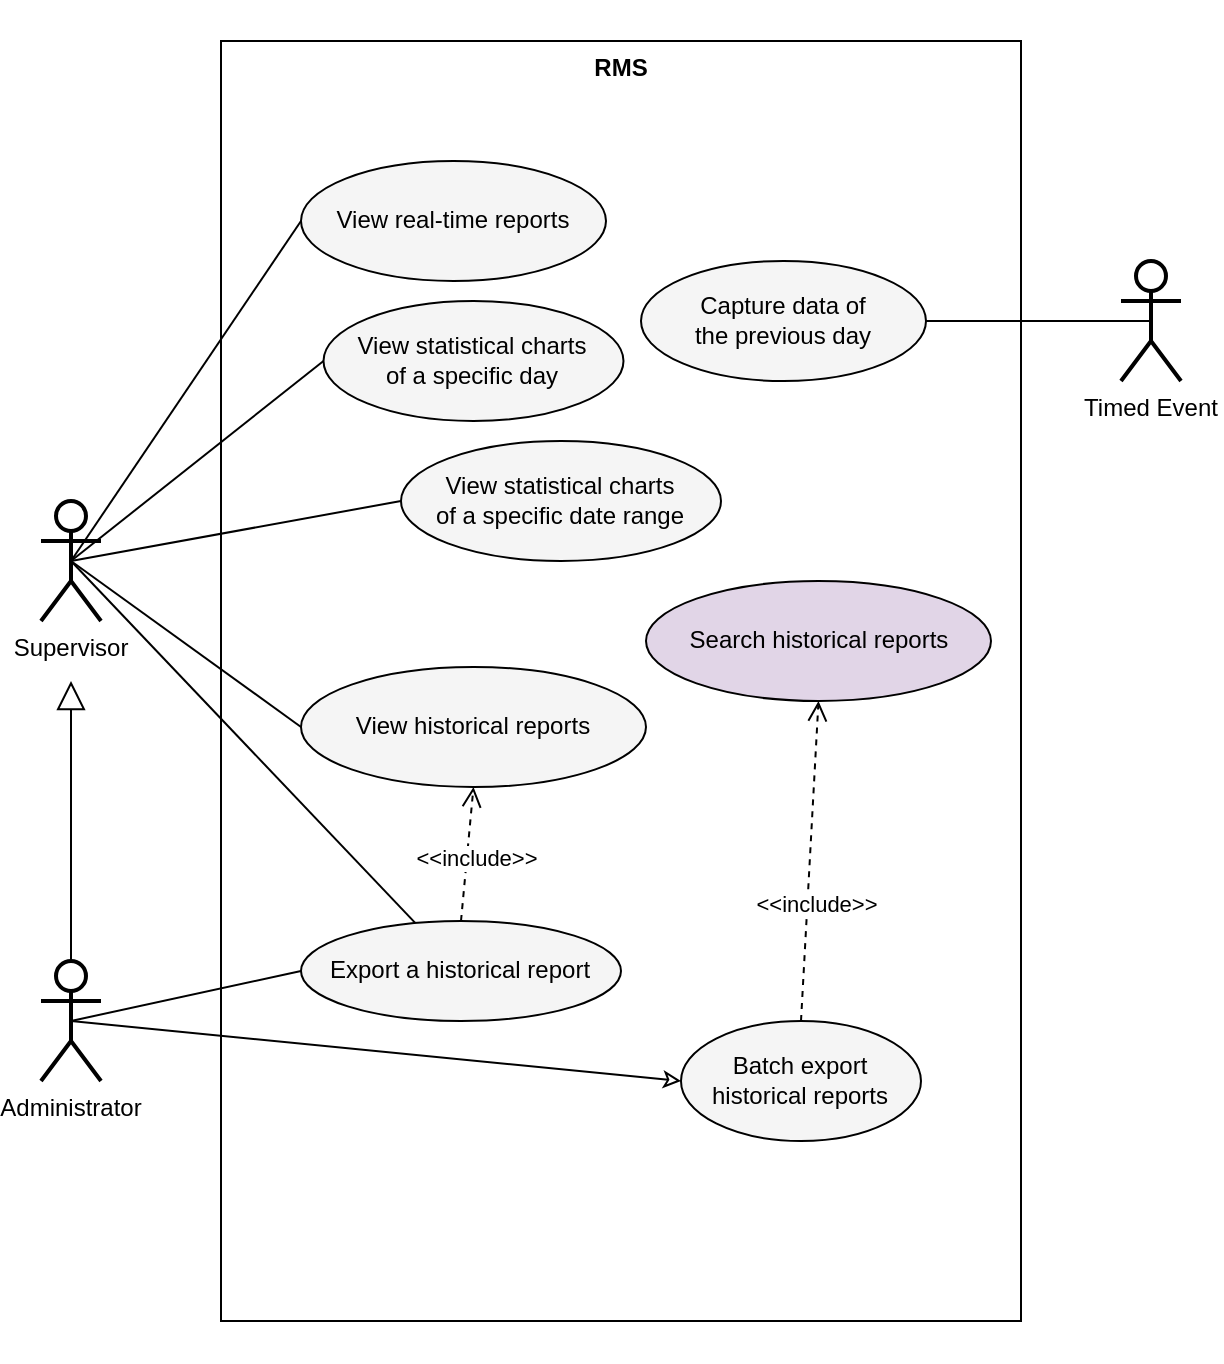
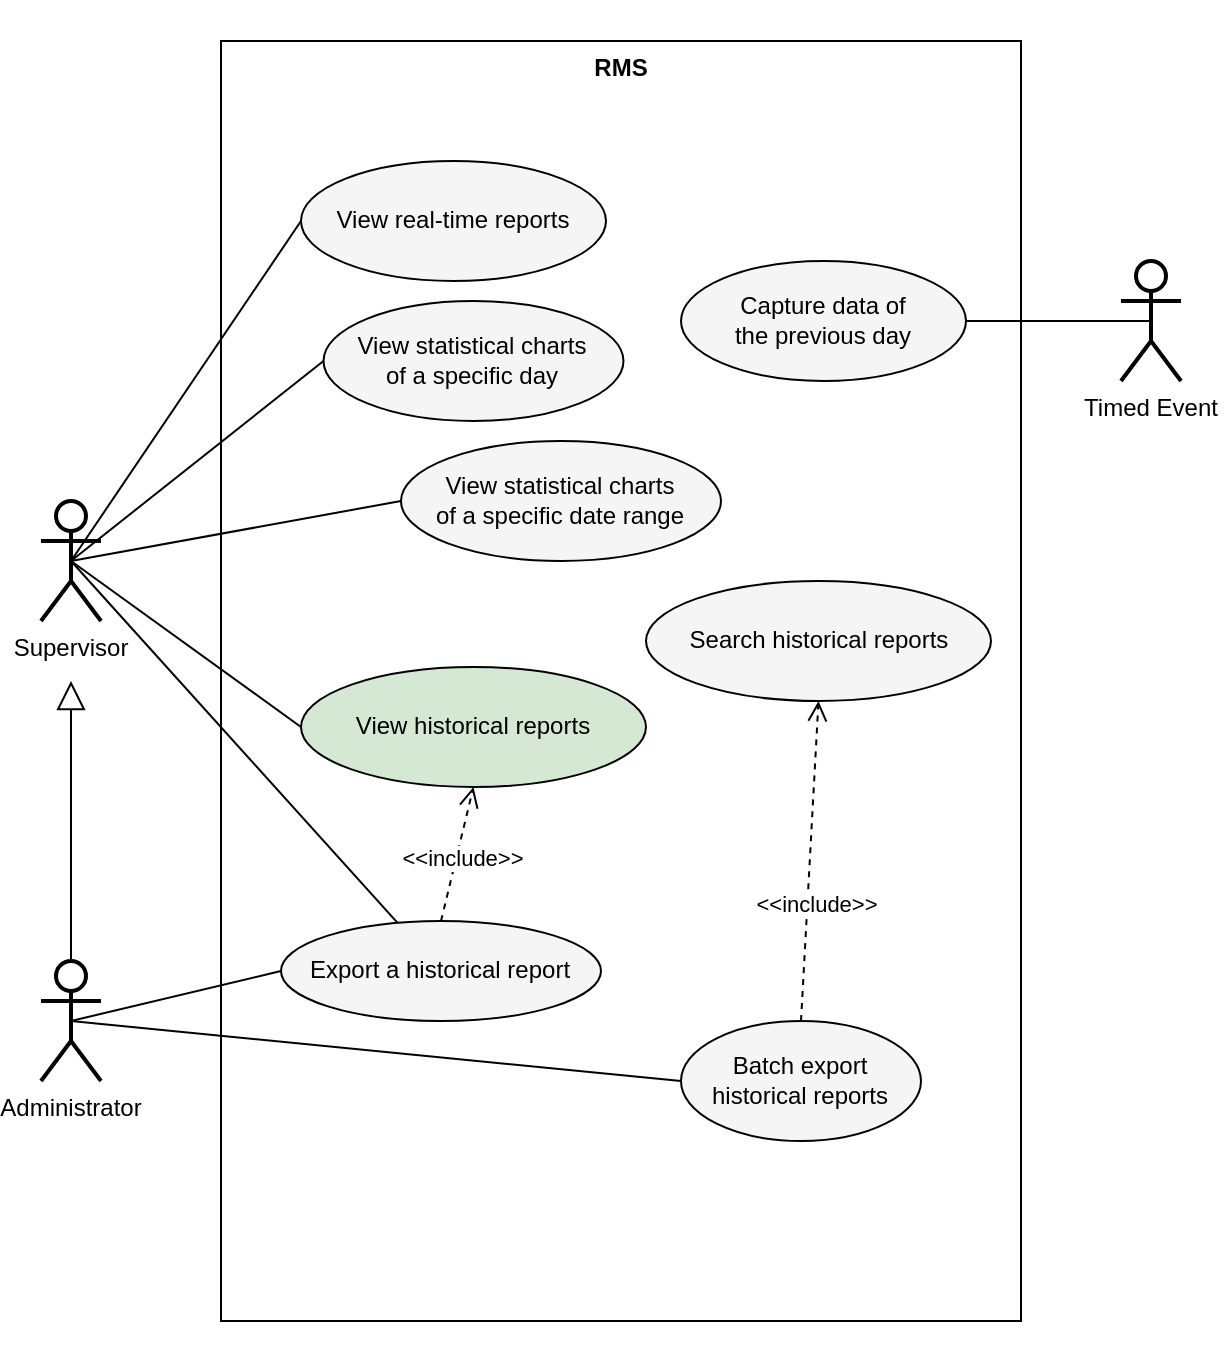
(784, 321) -> (824, 321)
(819, 641) -> (819, 641)
(474, 727) -> (474, 727)
(461, 971) -> (441, 971)
(666, 1080) -> (671, 1080)
